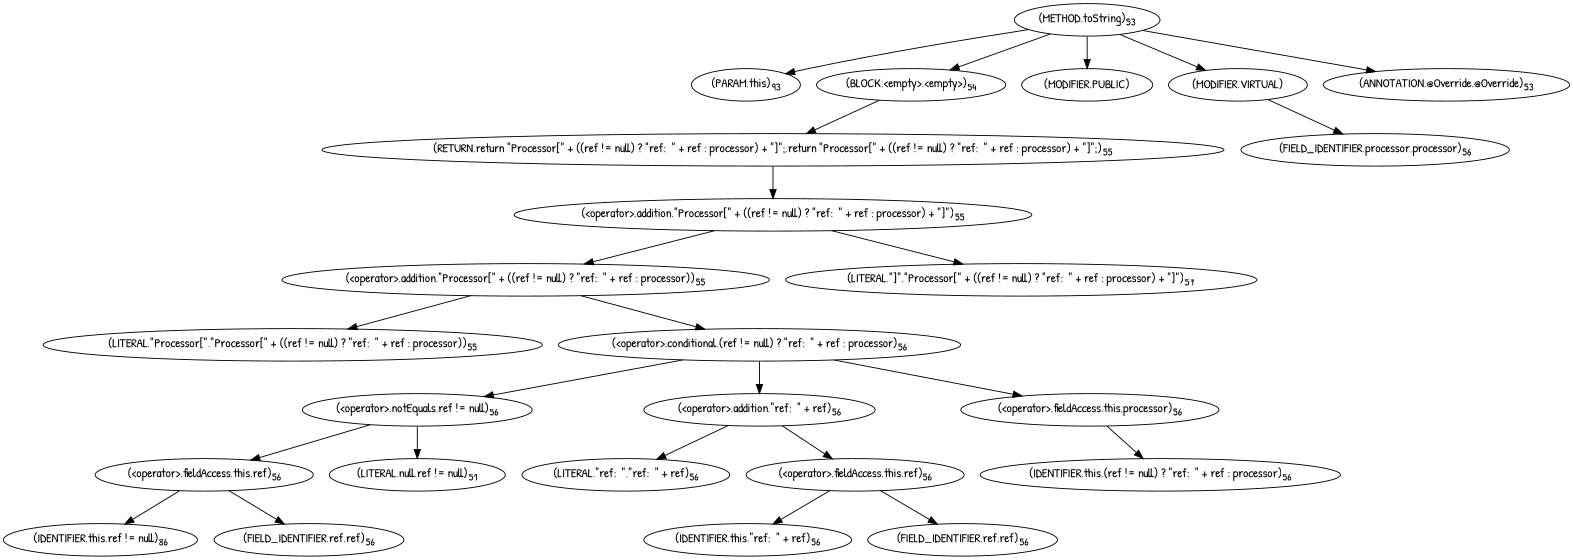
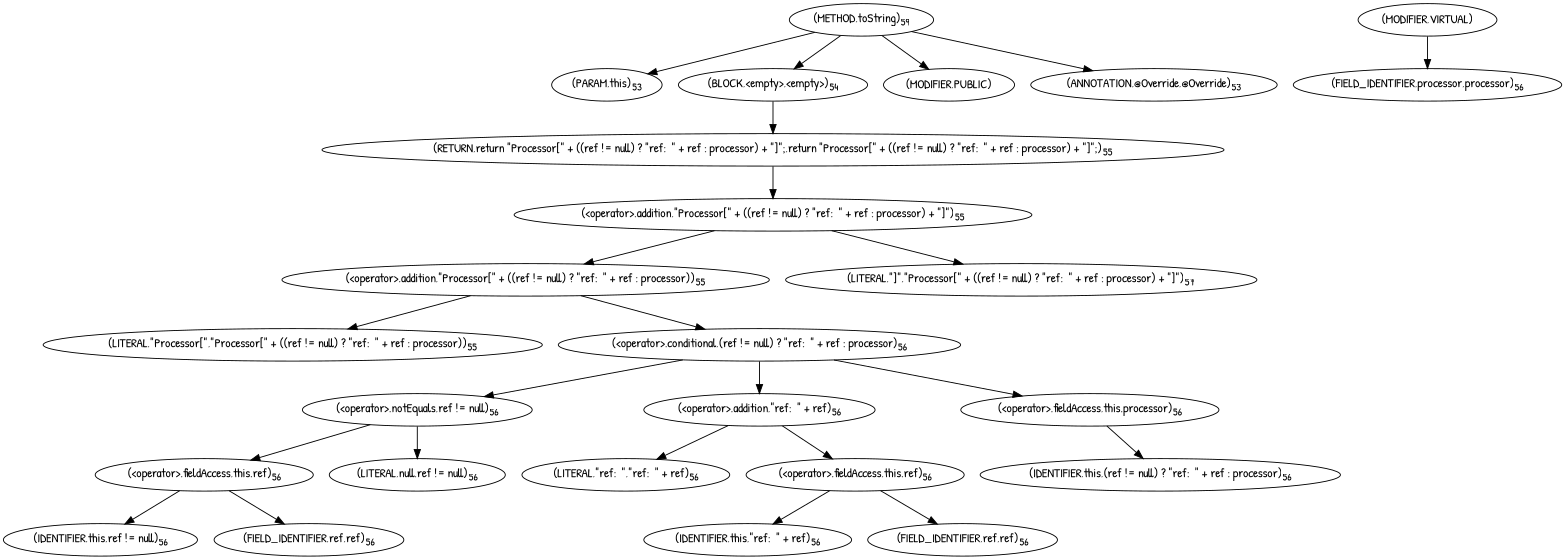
(1131, 19) -> (905, 19)
(1158, 51) -> none
(776, 84) -> (637, 84)
(473, 474) -> (473, 474)
(163, 539) -> (163, 539)
